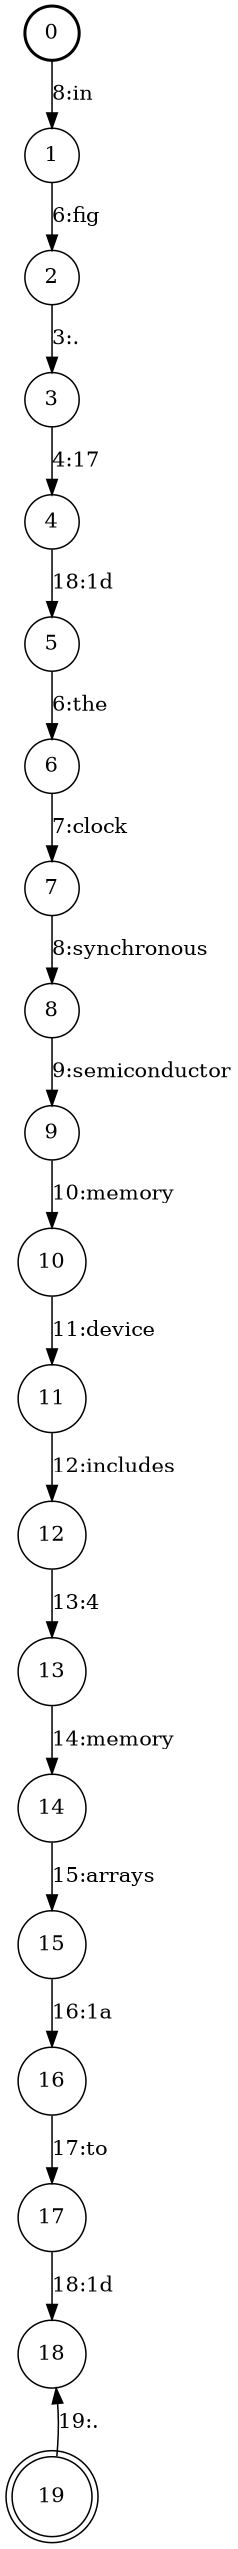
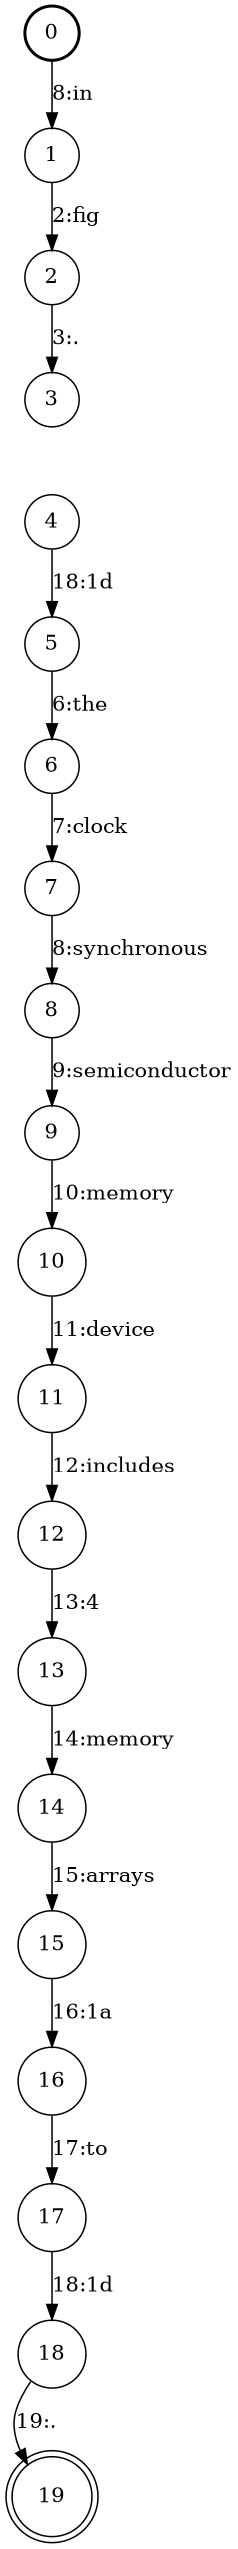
(76, 217) -> (76, 217)
(52, 453) -> none
(58, 2430) -> (15, 2415)
